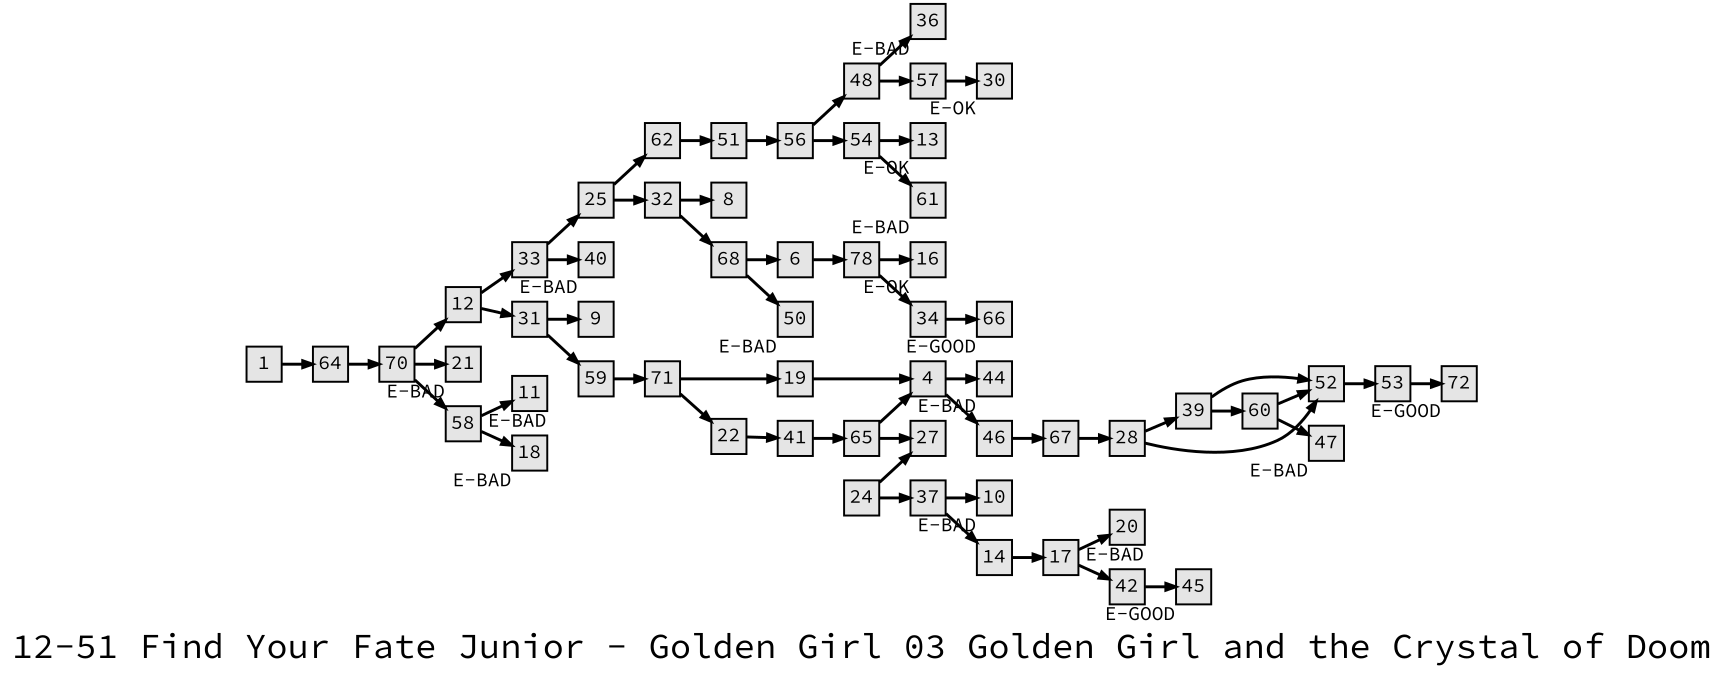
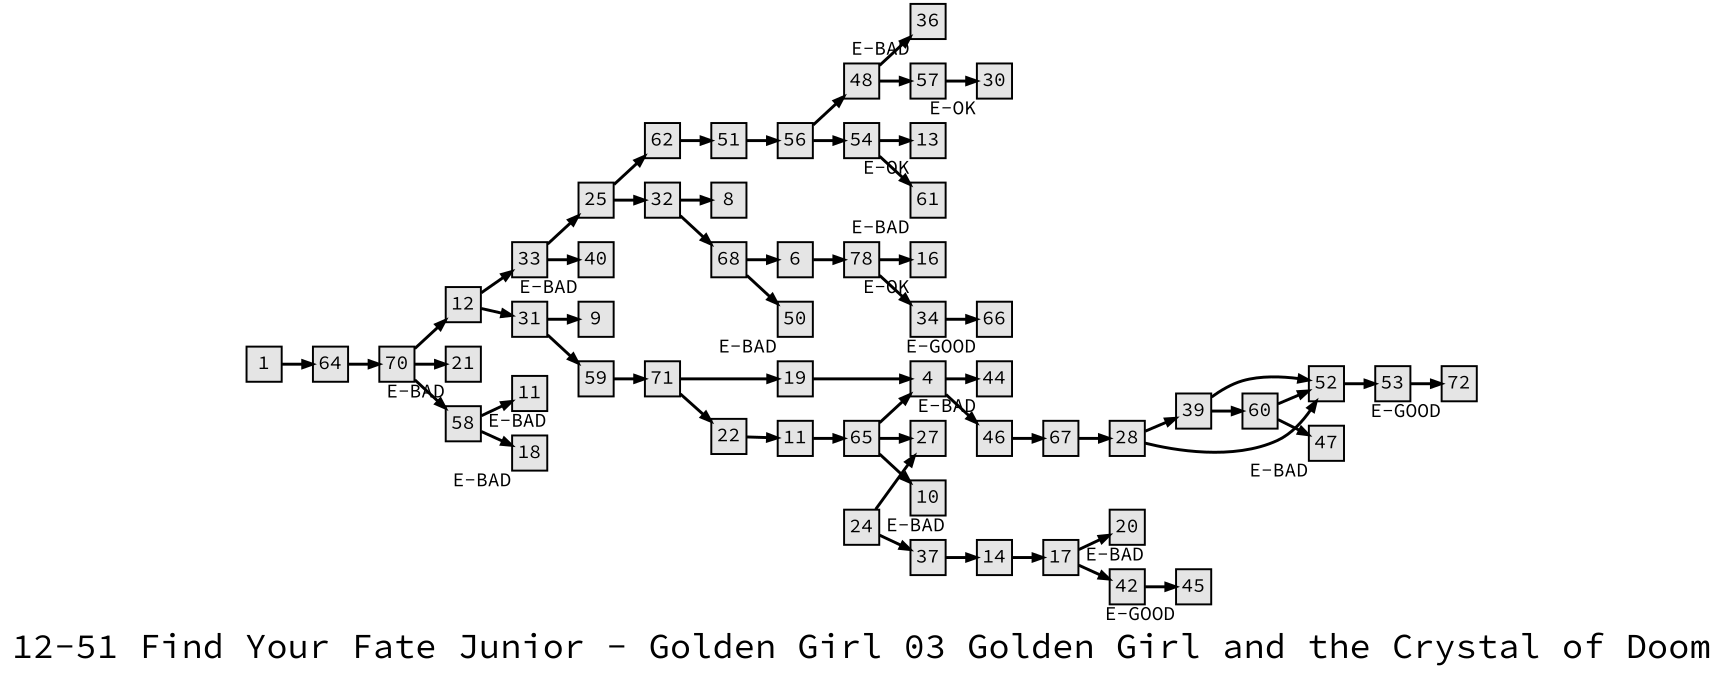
(795, 438) -> (795, 438)
(956, 498) -> (891, 465)
